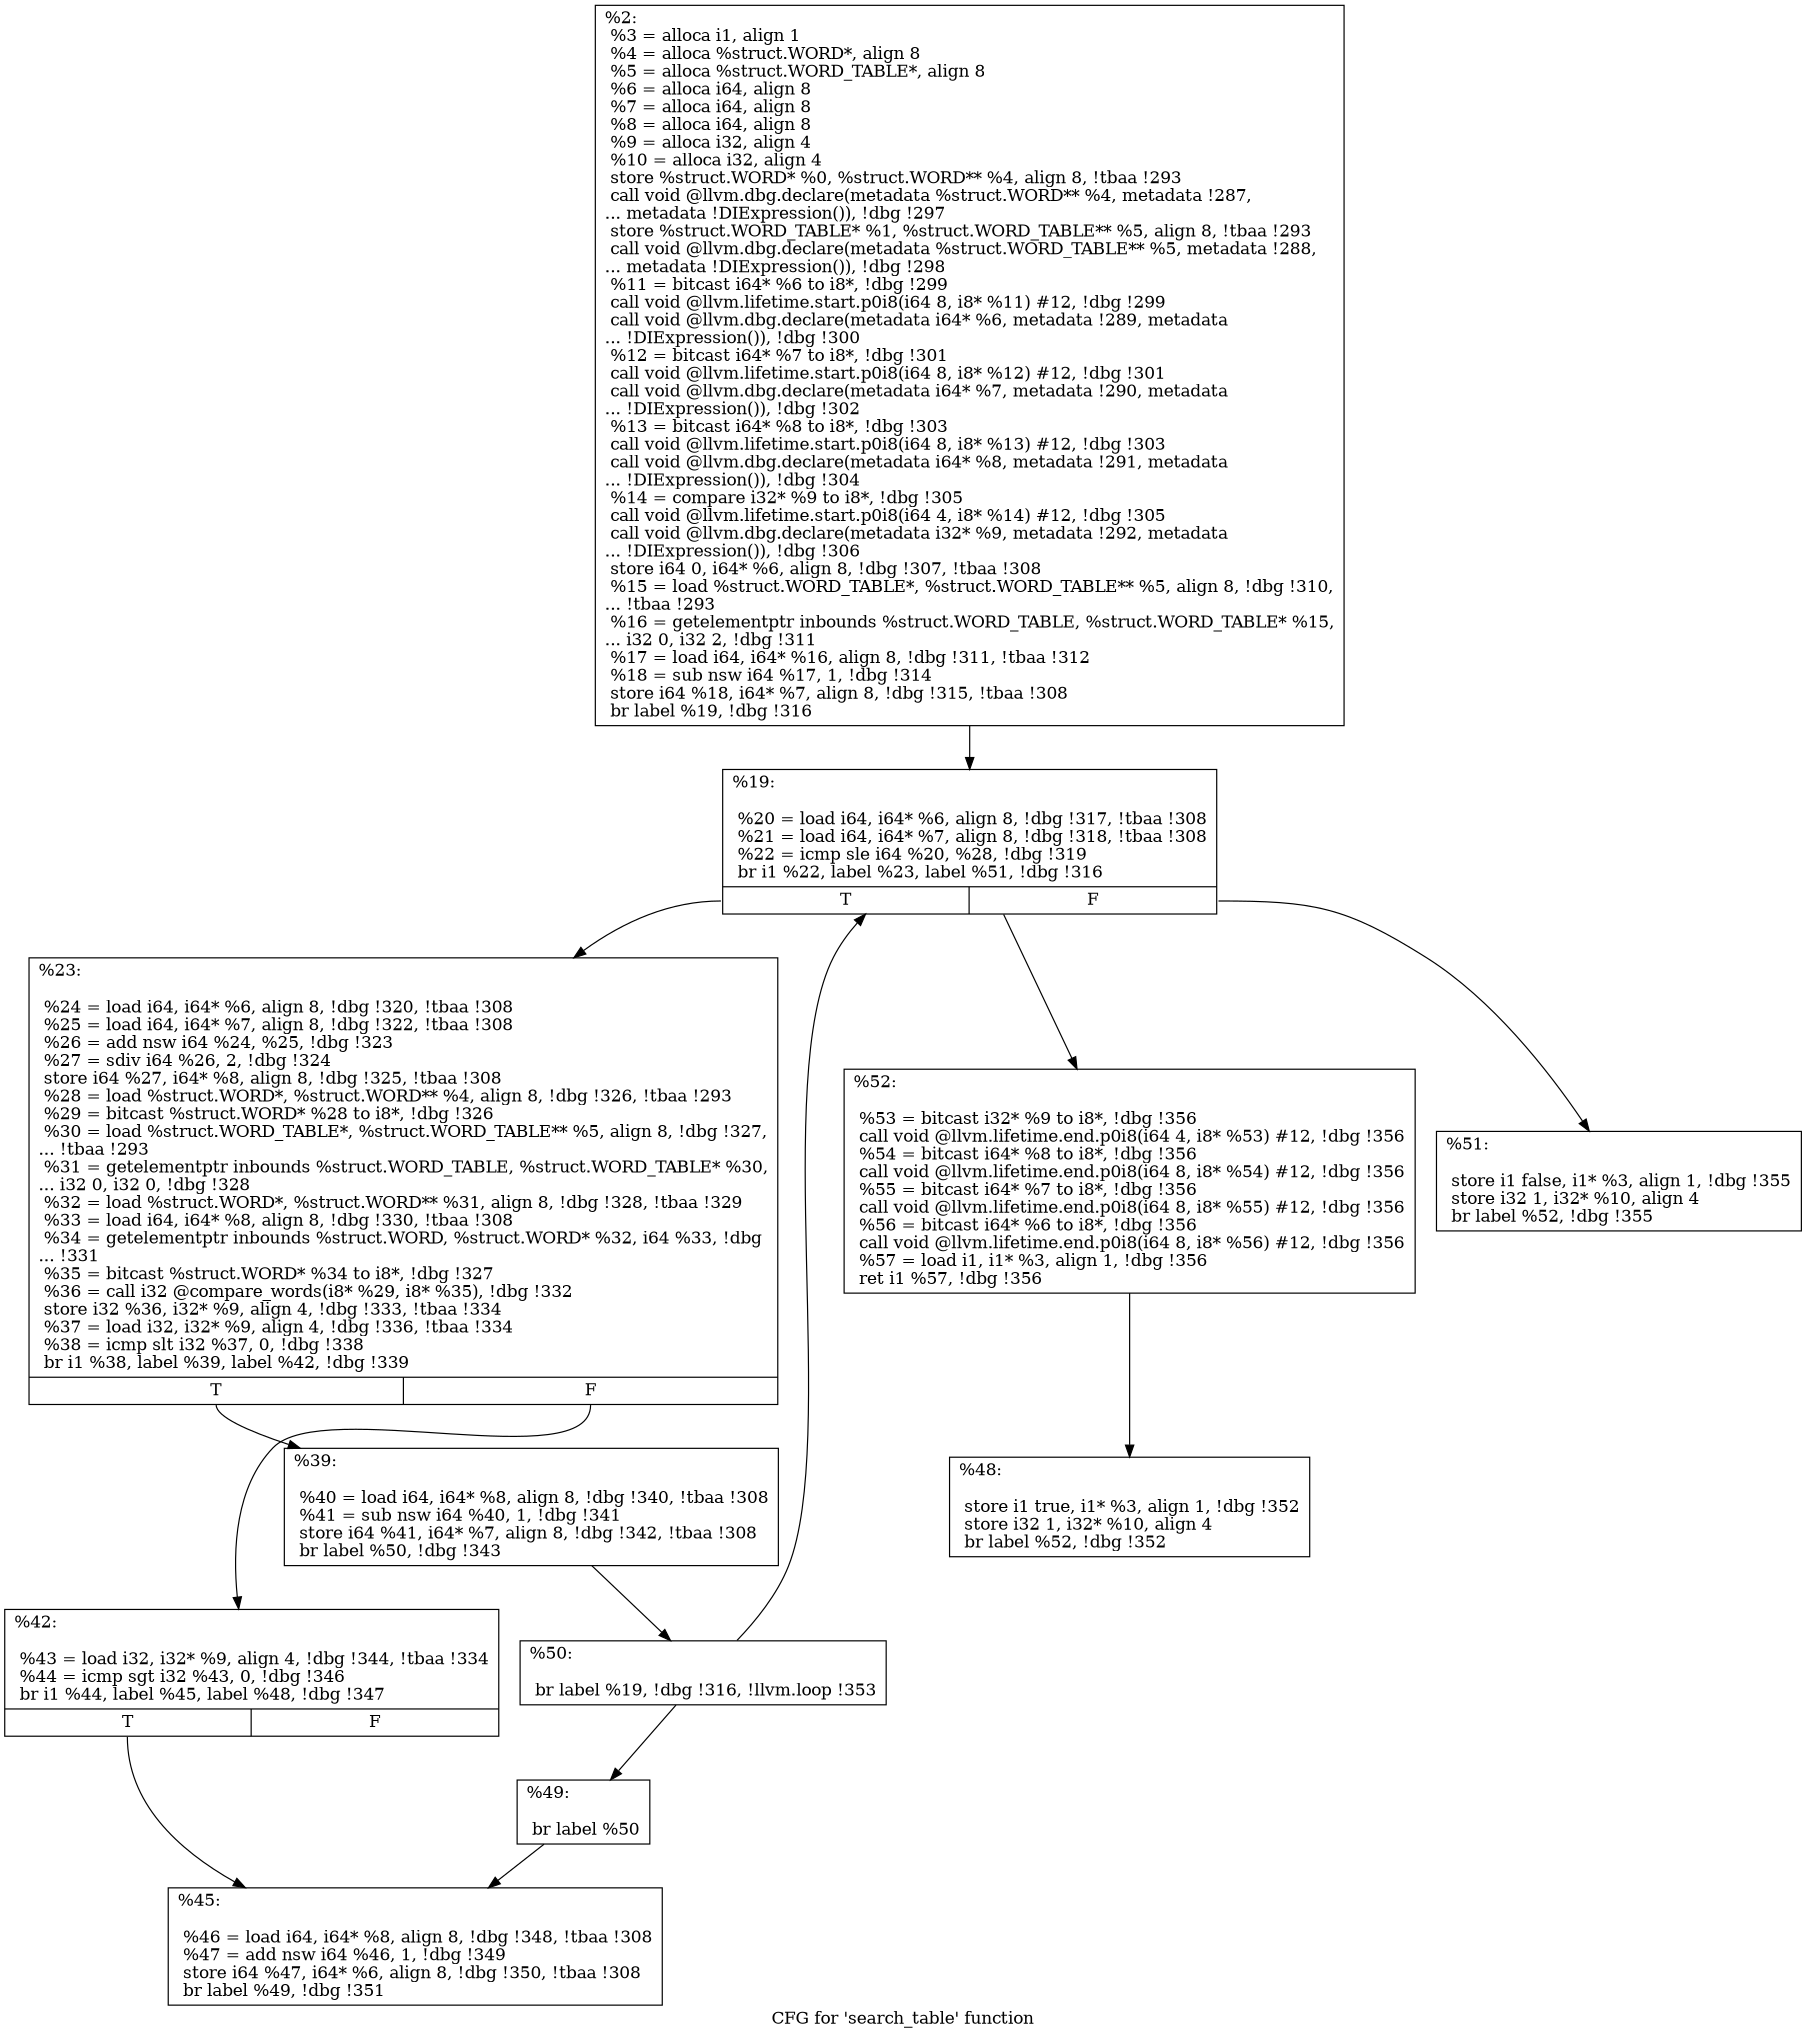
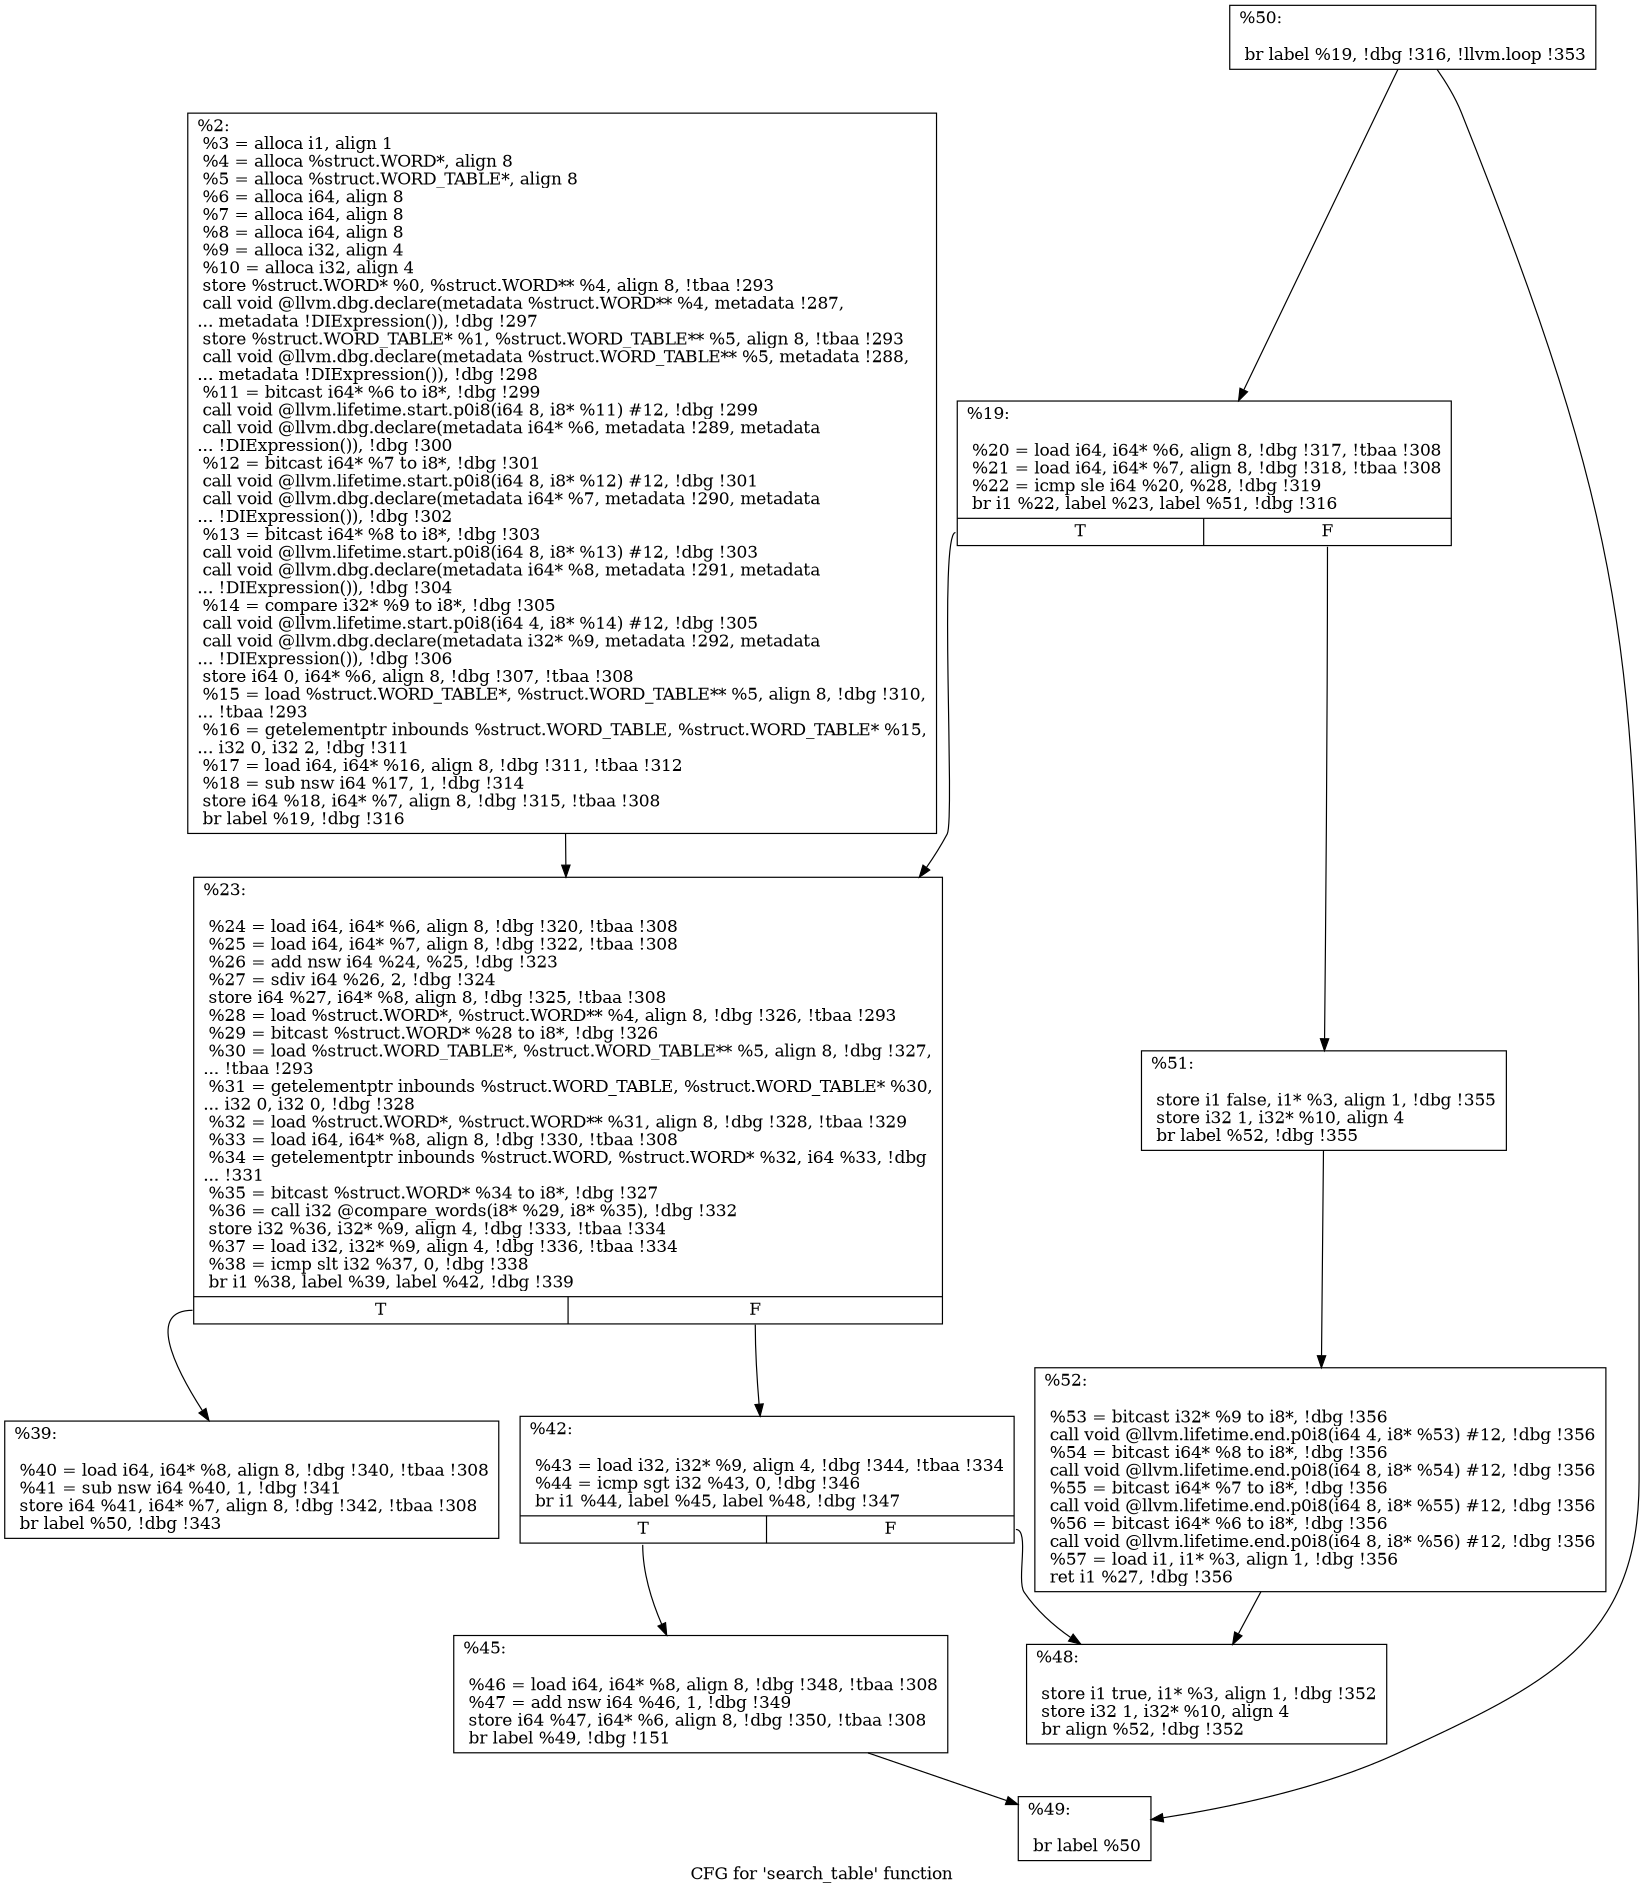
(970, 742) -> (566, 849)
(1038, 986) -> (1322, 1253)
(948, 1279) -> (1139, 1577)
(1063, 1543) -> (1140, 1730)
none -> (1024, 1592)
(627, 1599) -> none
(521, 1862) -> (937, 1777)
(281, 1991) -> (567, 1739)
